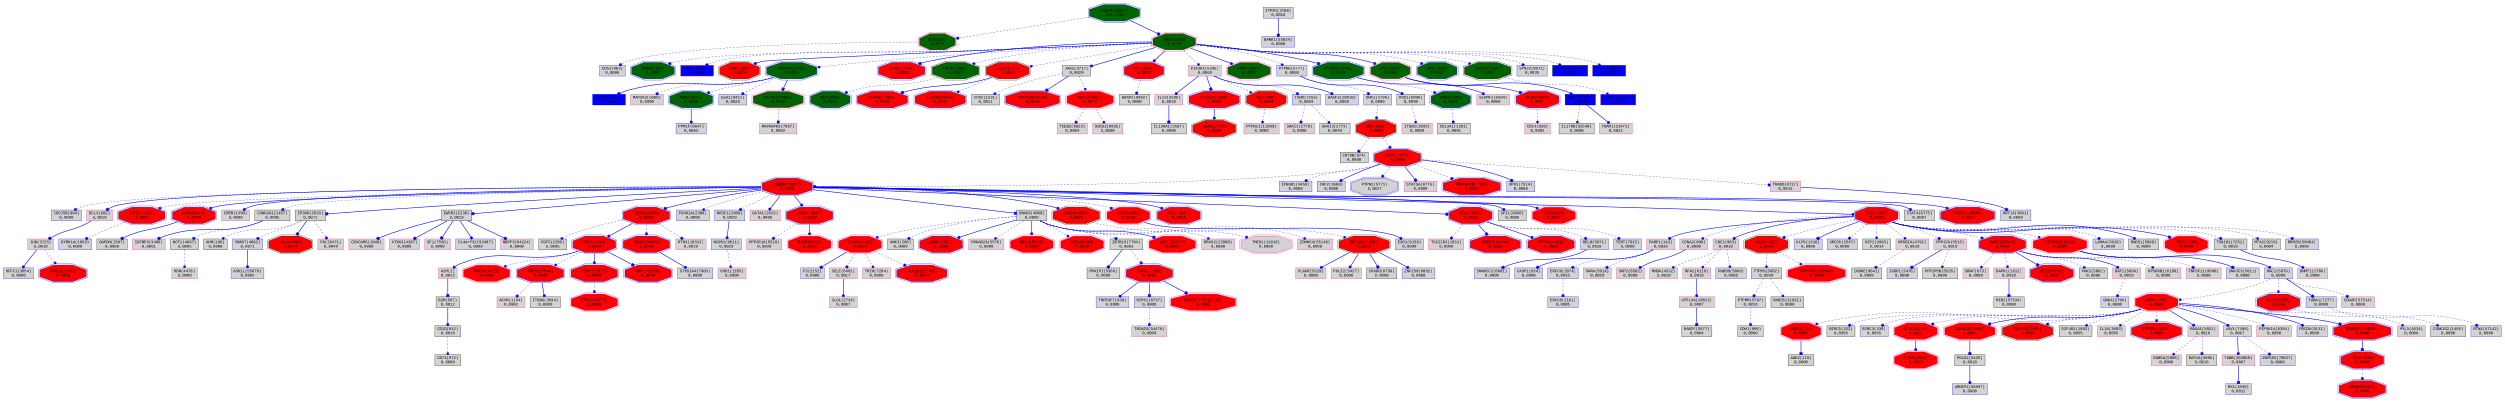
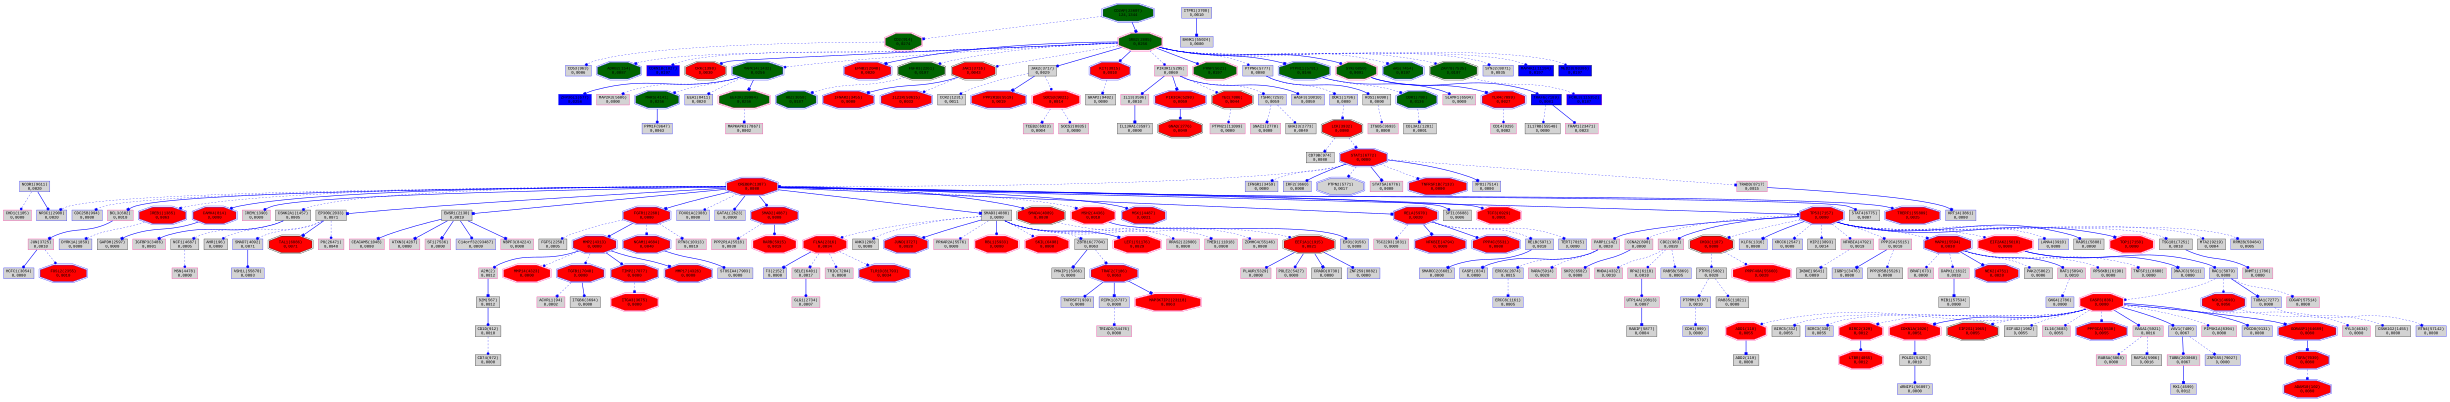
(765, 215) -> (730, 215)
(320, 229) -> (331, 229)
(728, 229) -> (43, 200)
(1266, 244) -> (1221, 244)
